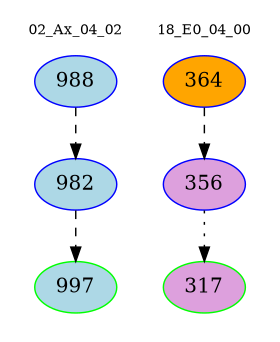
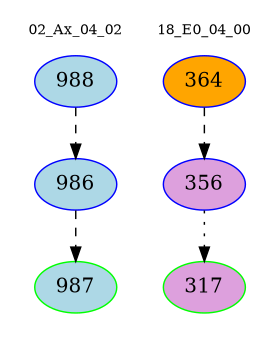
(76, 184) -> (76, 184)
(76, 287) -> (76, 287)
